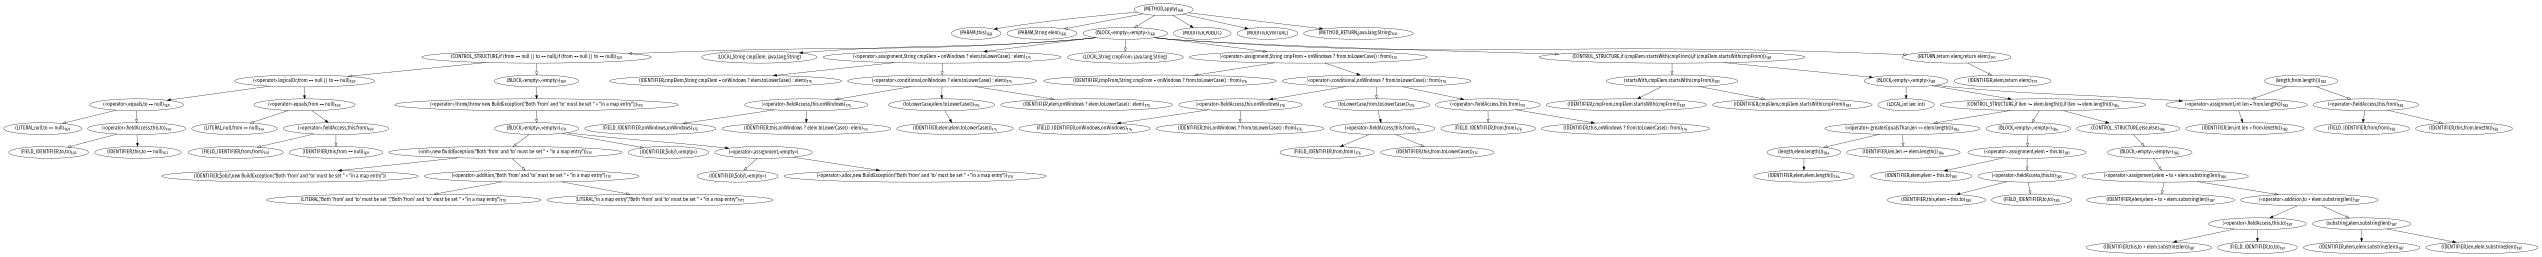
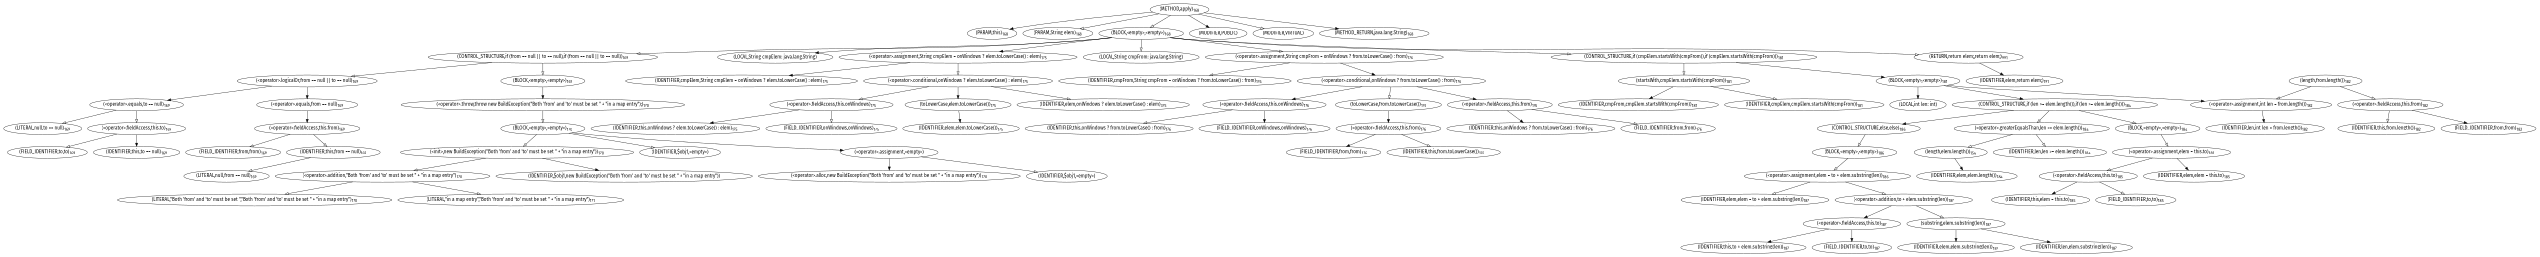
(1214, 21) -> (1230, 21)
(1993, 57) -> (2005, 57)
(1978, 68) -> (1990, 68)
(1147, 104) -> (1164, 104)
(271, 116) -> (281, 164)
(166, 152) -> (164, 152)
(1826, 152) -> (1973, 152)
